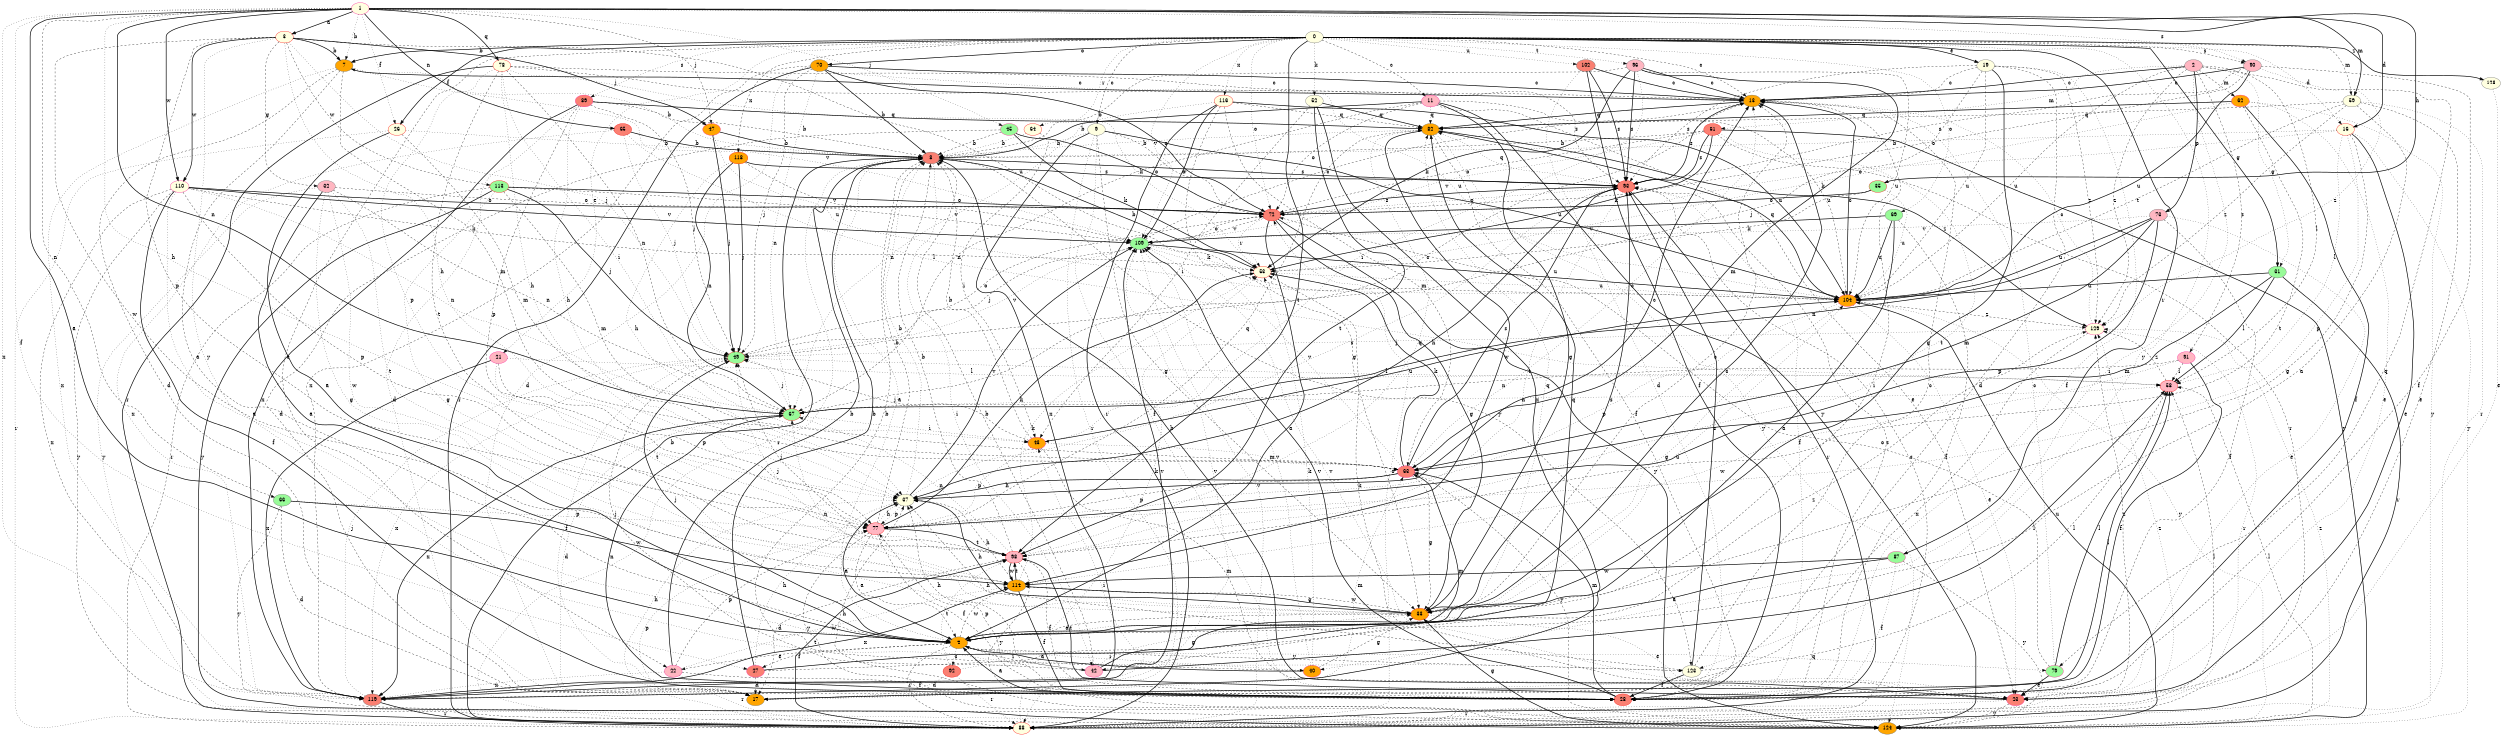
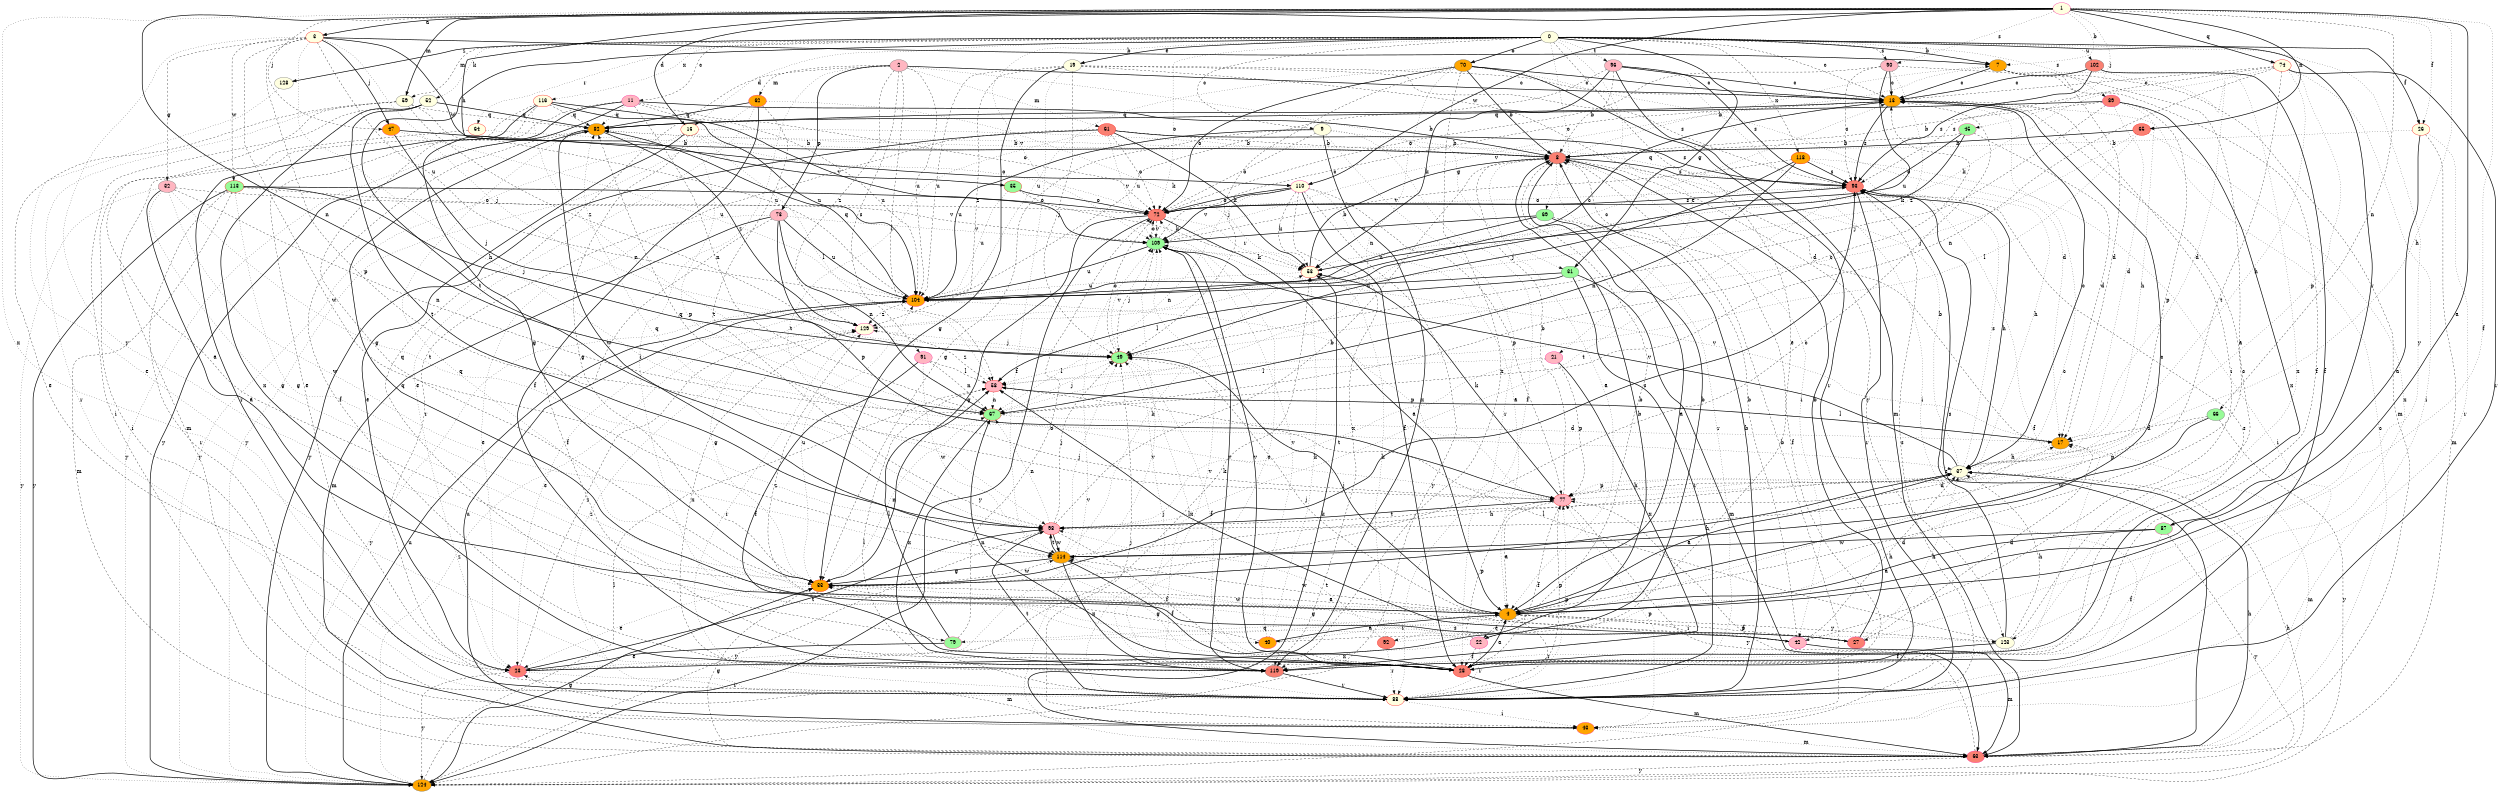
(502, 66) -> (2282, 66)
(2138, 201) -> (777, 201)
(912, 429) -> (2292, 565)
